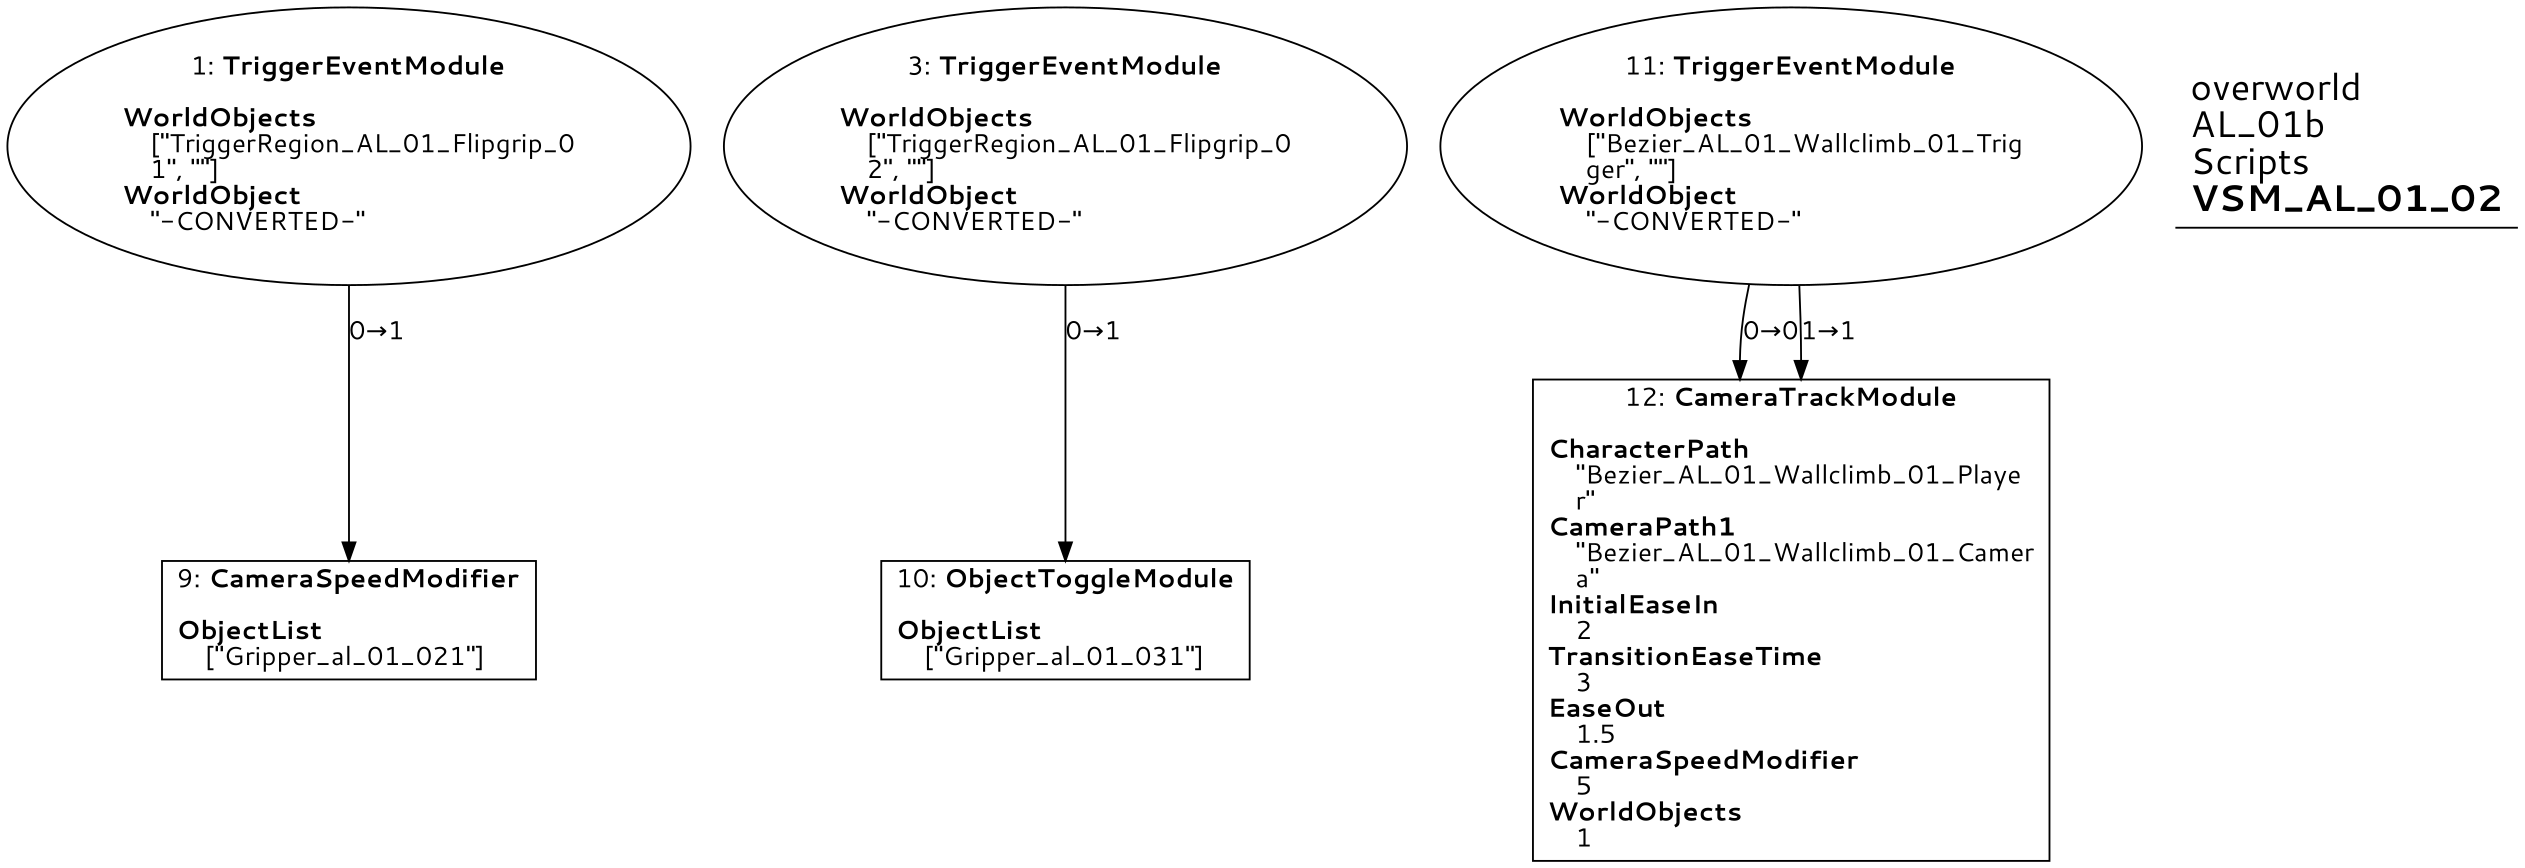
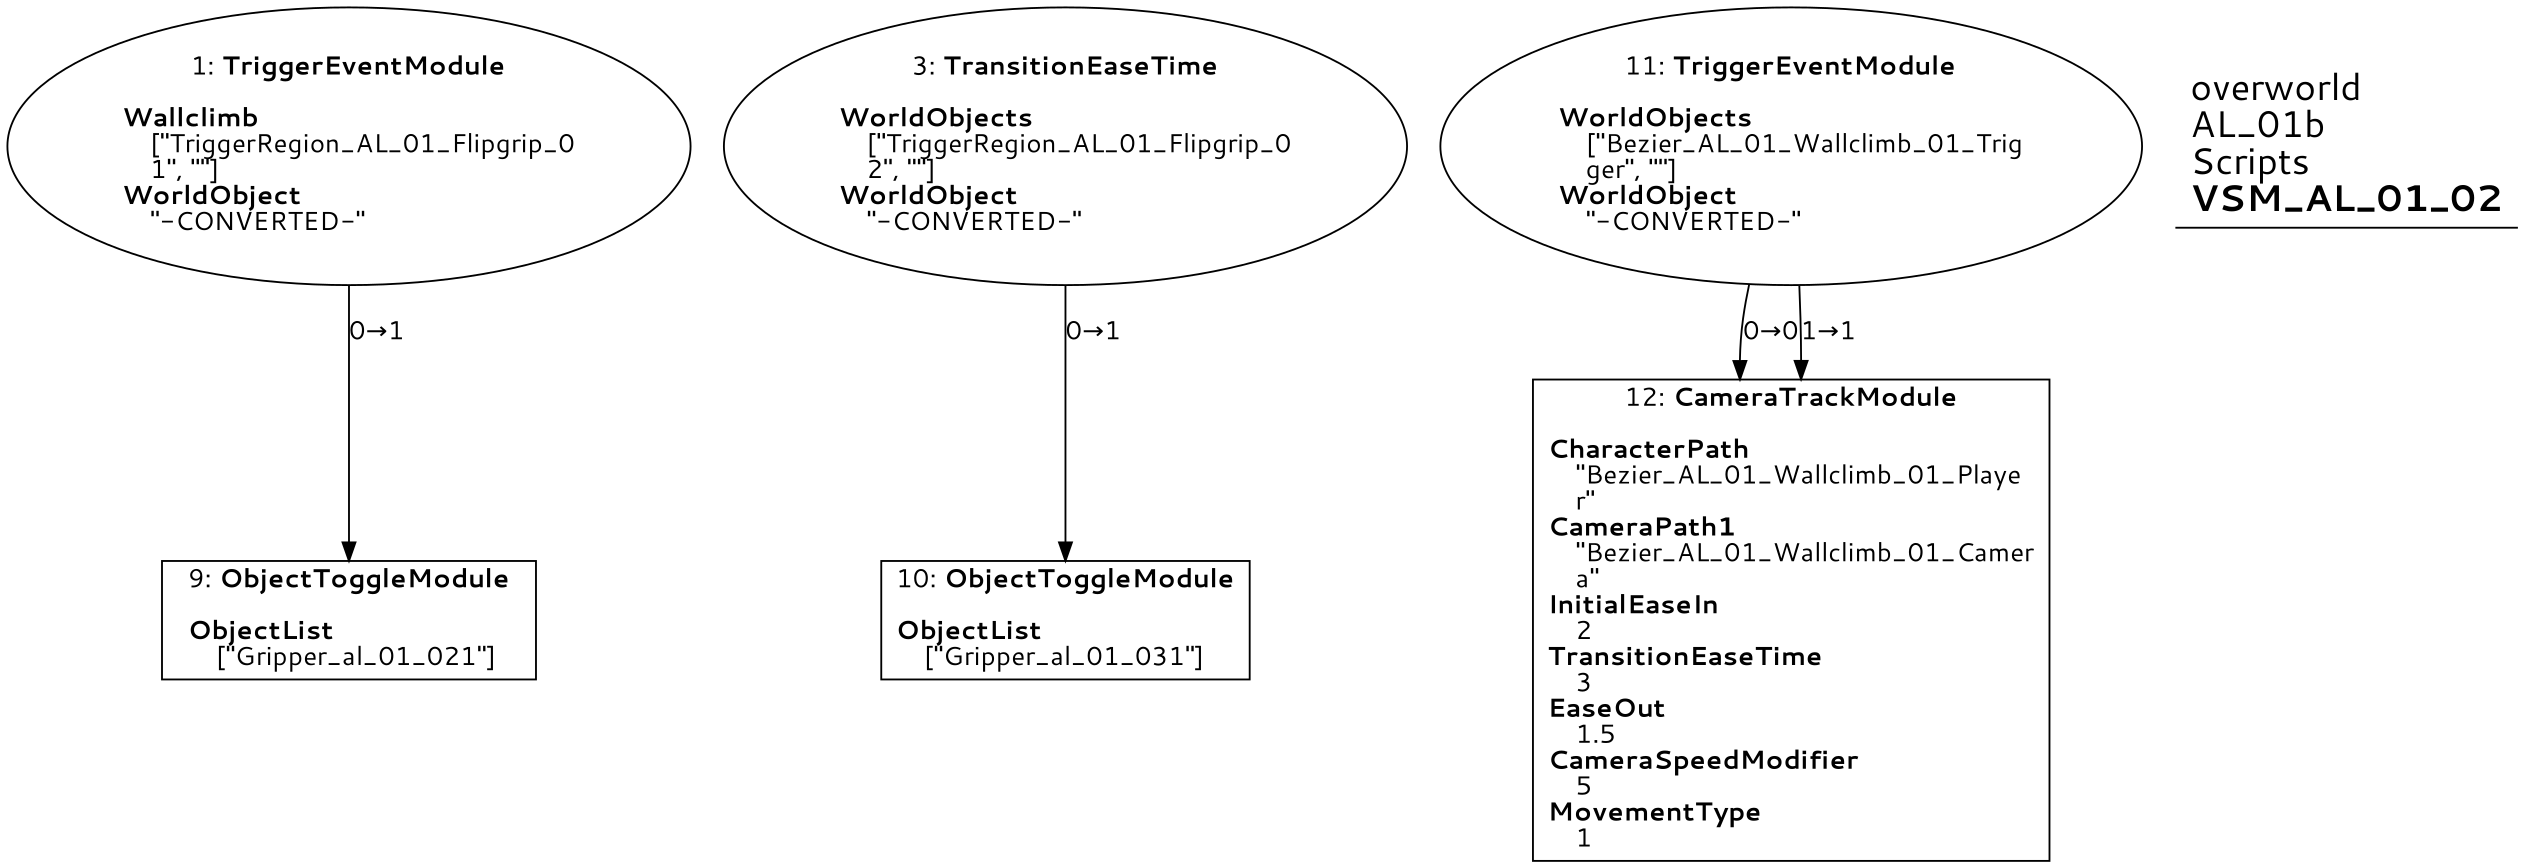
(1081, 67) -> (1081, 67)
(220, 118) -> (191, 118)
(365, 579) -> (365, 579)
(1646, 813) -> (1655, 813)
